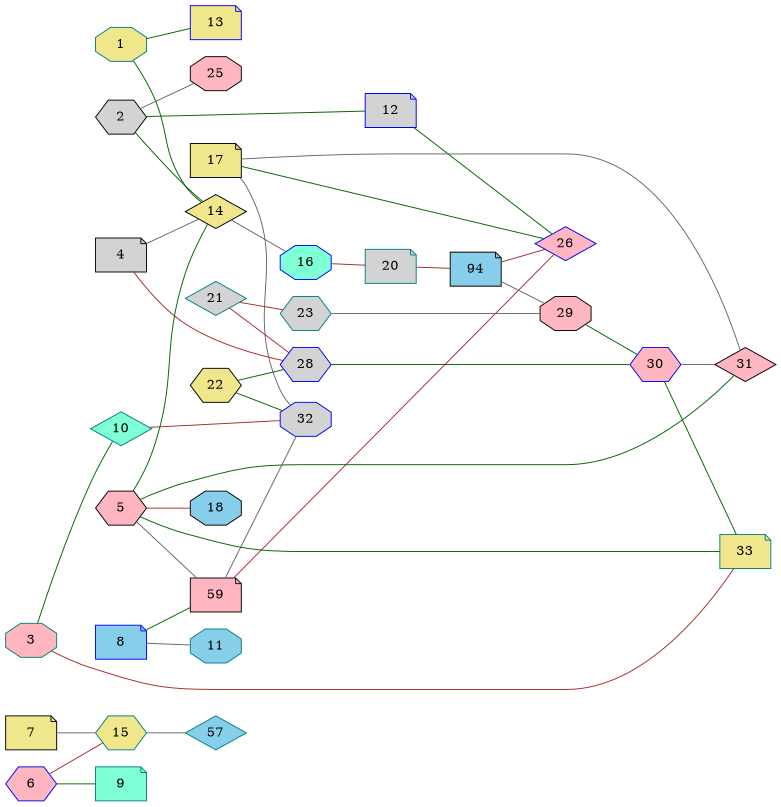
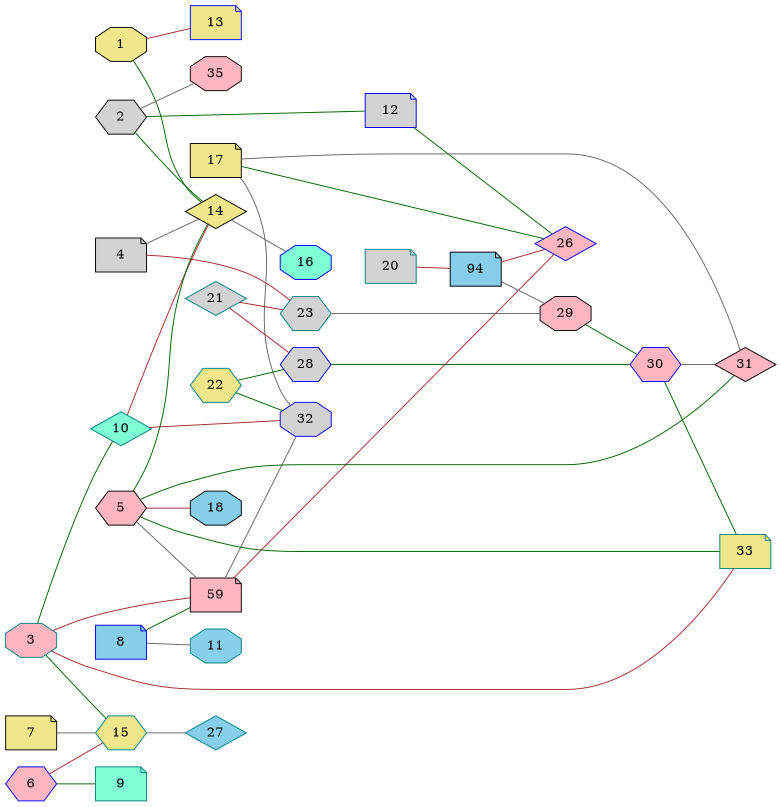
(168, 34) -> (168, 34)
(121, 44) -> (121, 44)
(216, 74) -> (216, 74)
(348, 264) -> none
none -> (166, 319)
(199, 332) -> (223, 265)
(216, 385) -> (216, 385)
none -> (120, 609)
none -> (76, 687)
(216, 733) -> (216, 733)
